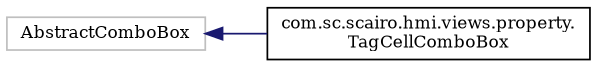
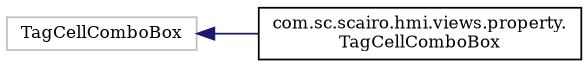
(106, 34) -> (102, 34)
